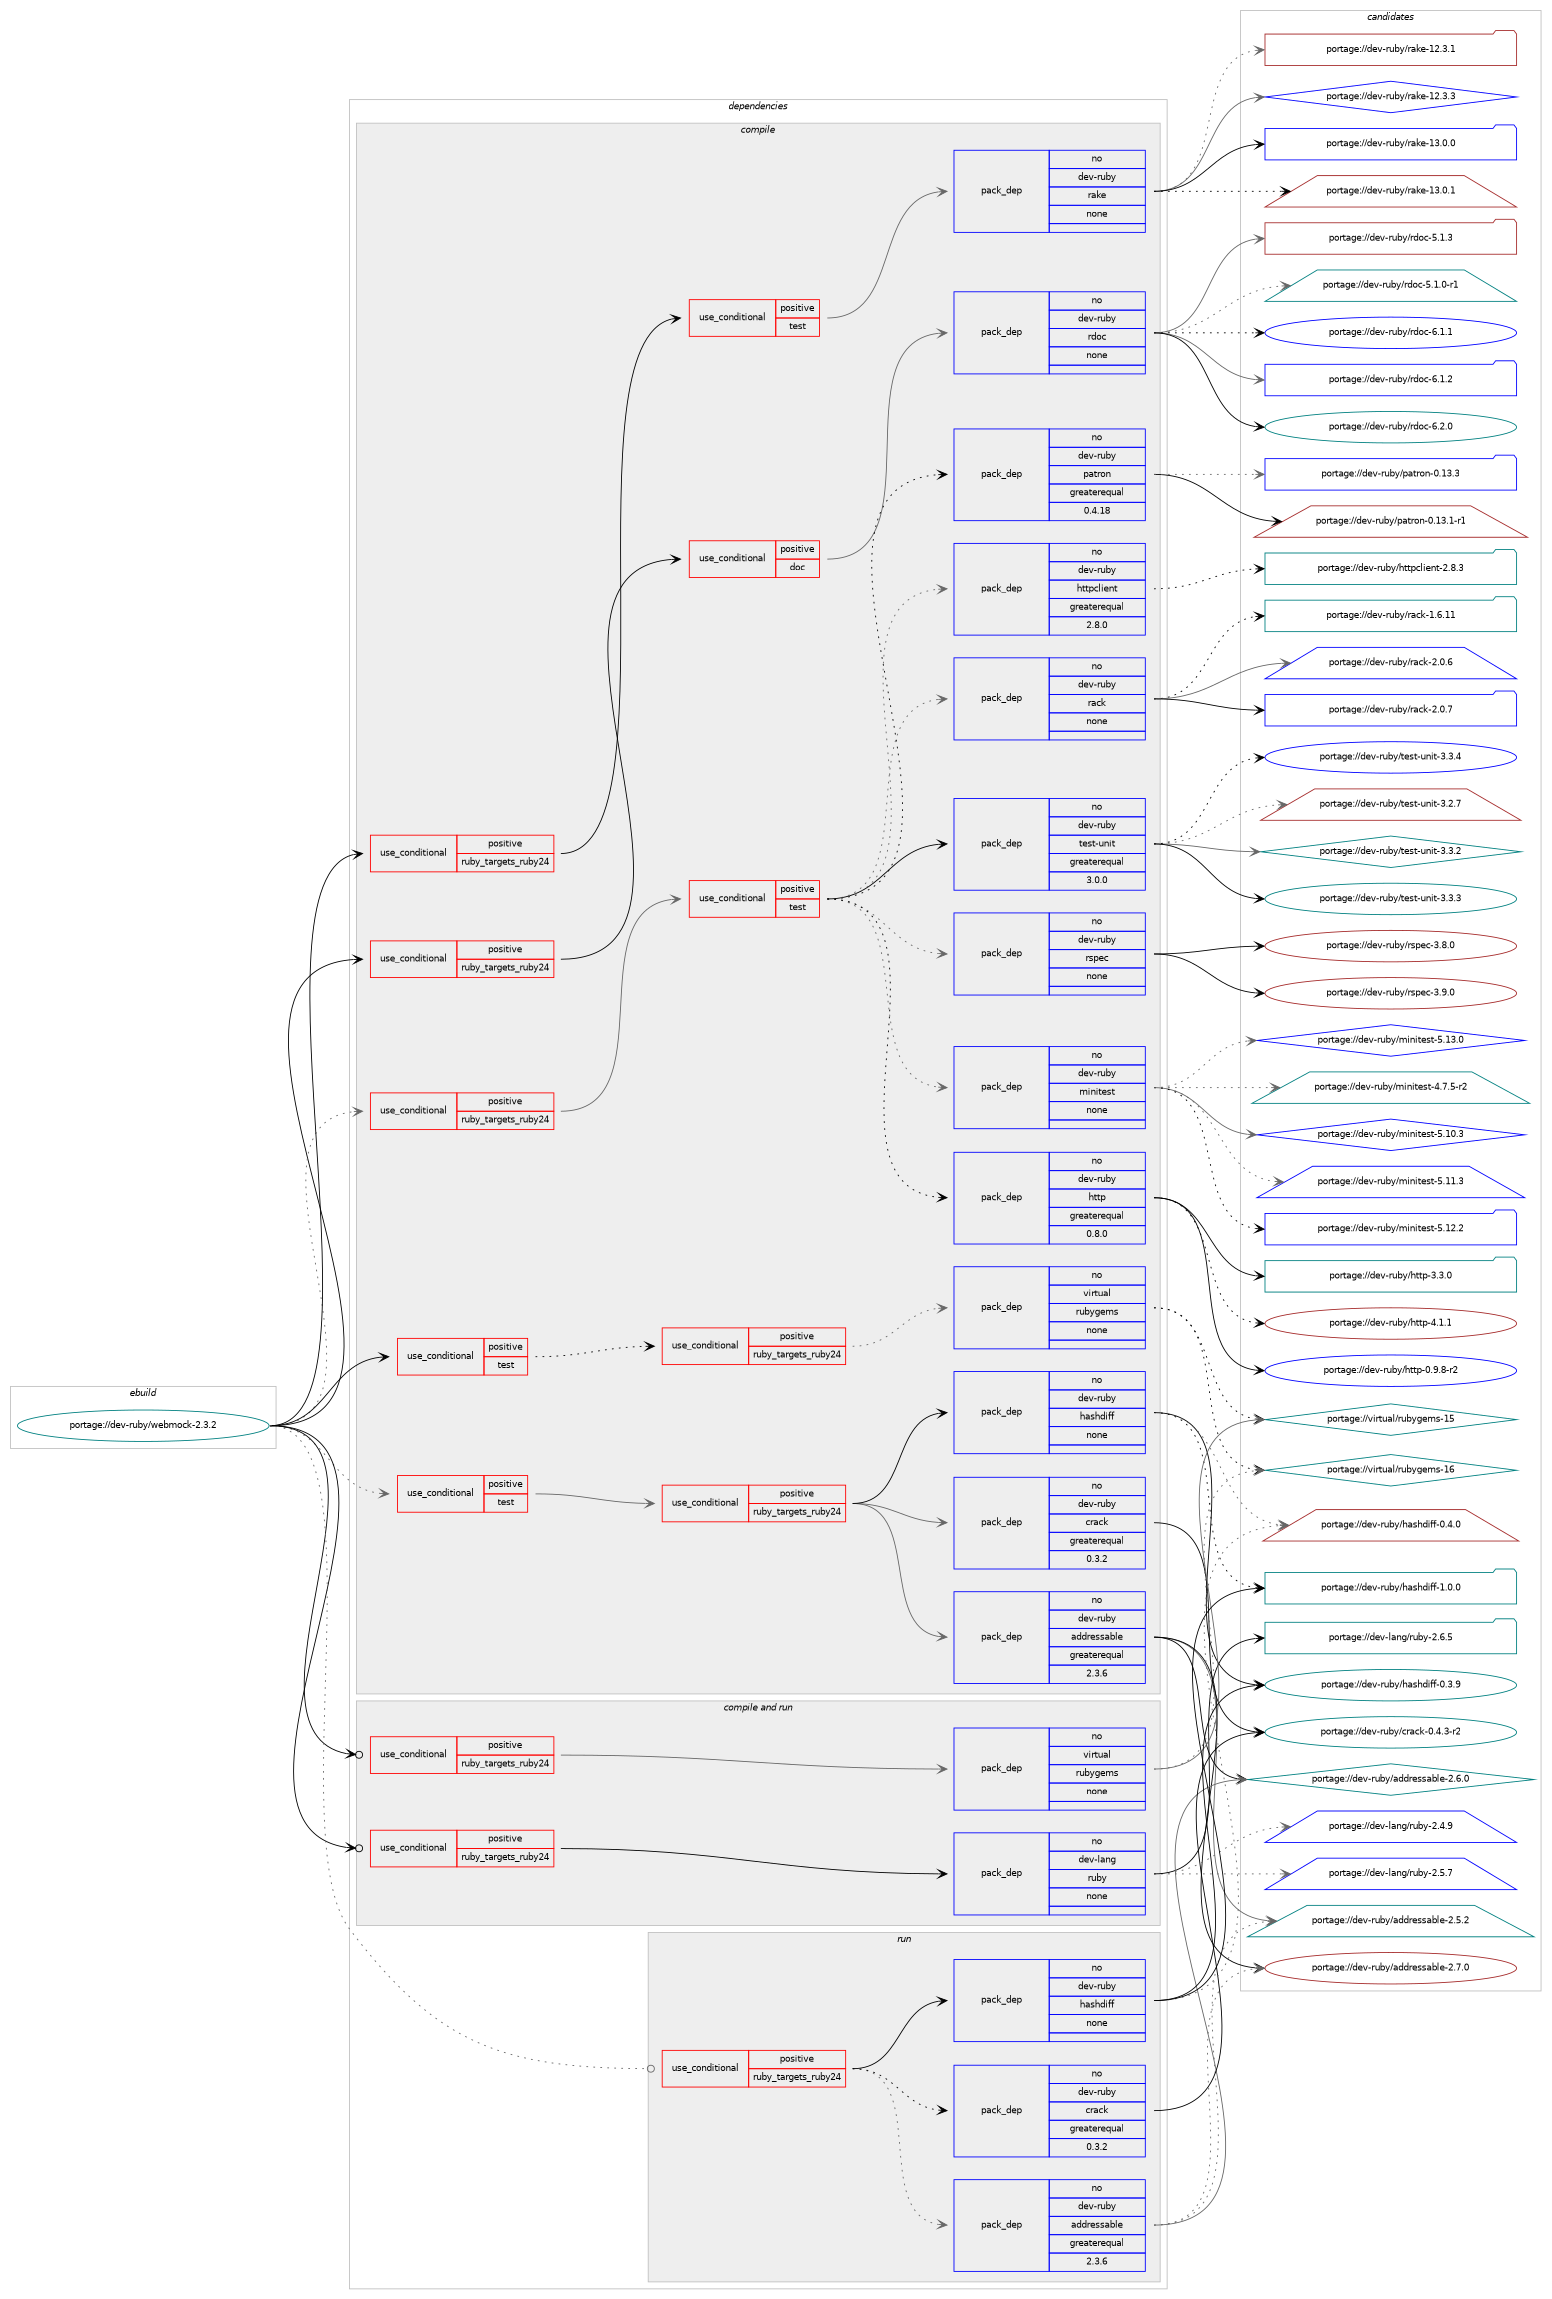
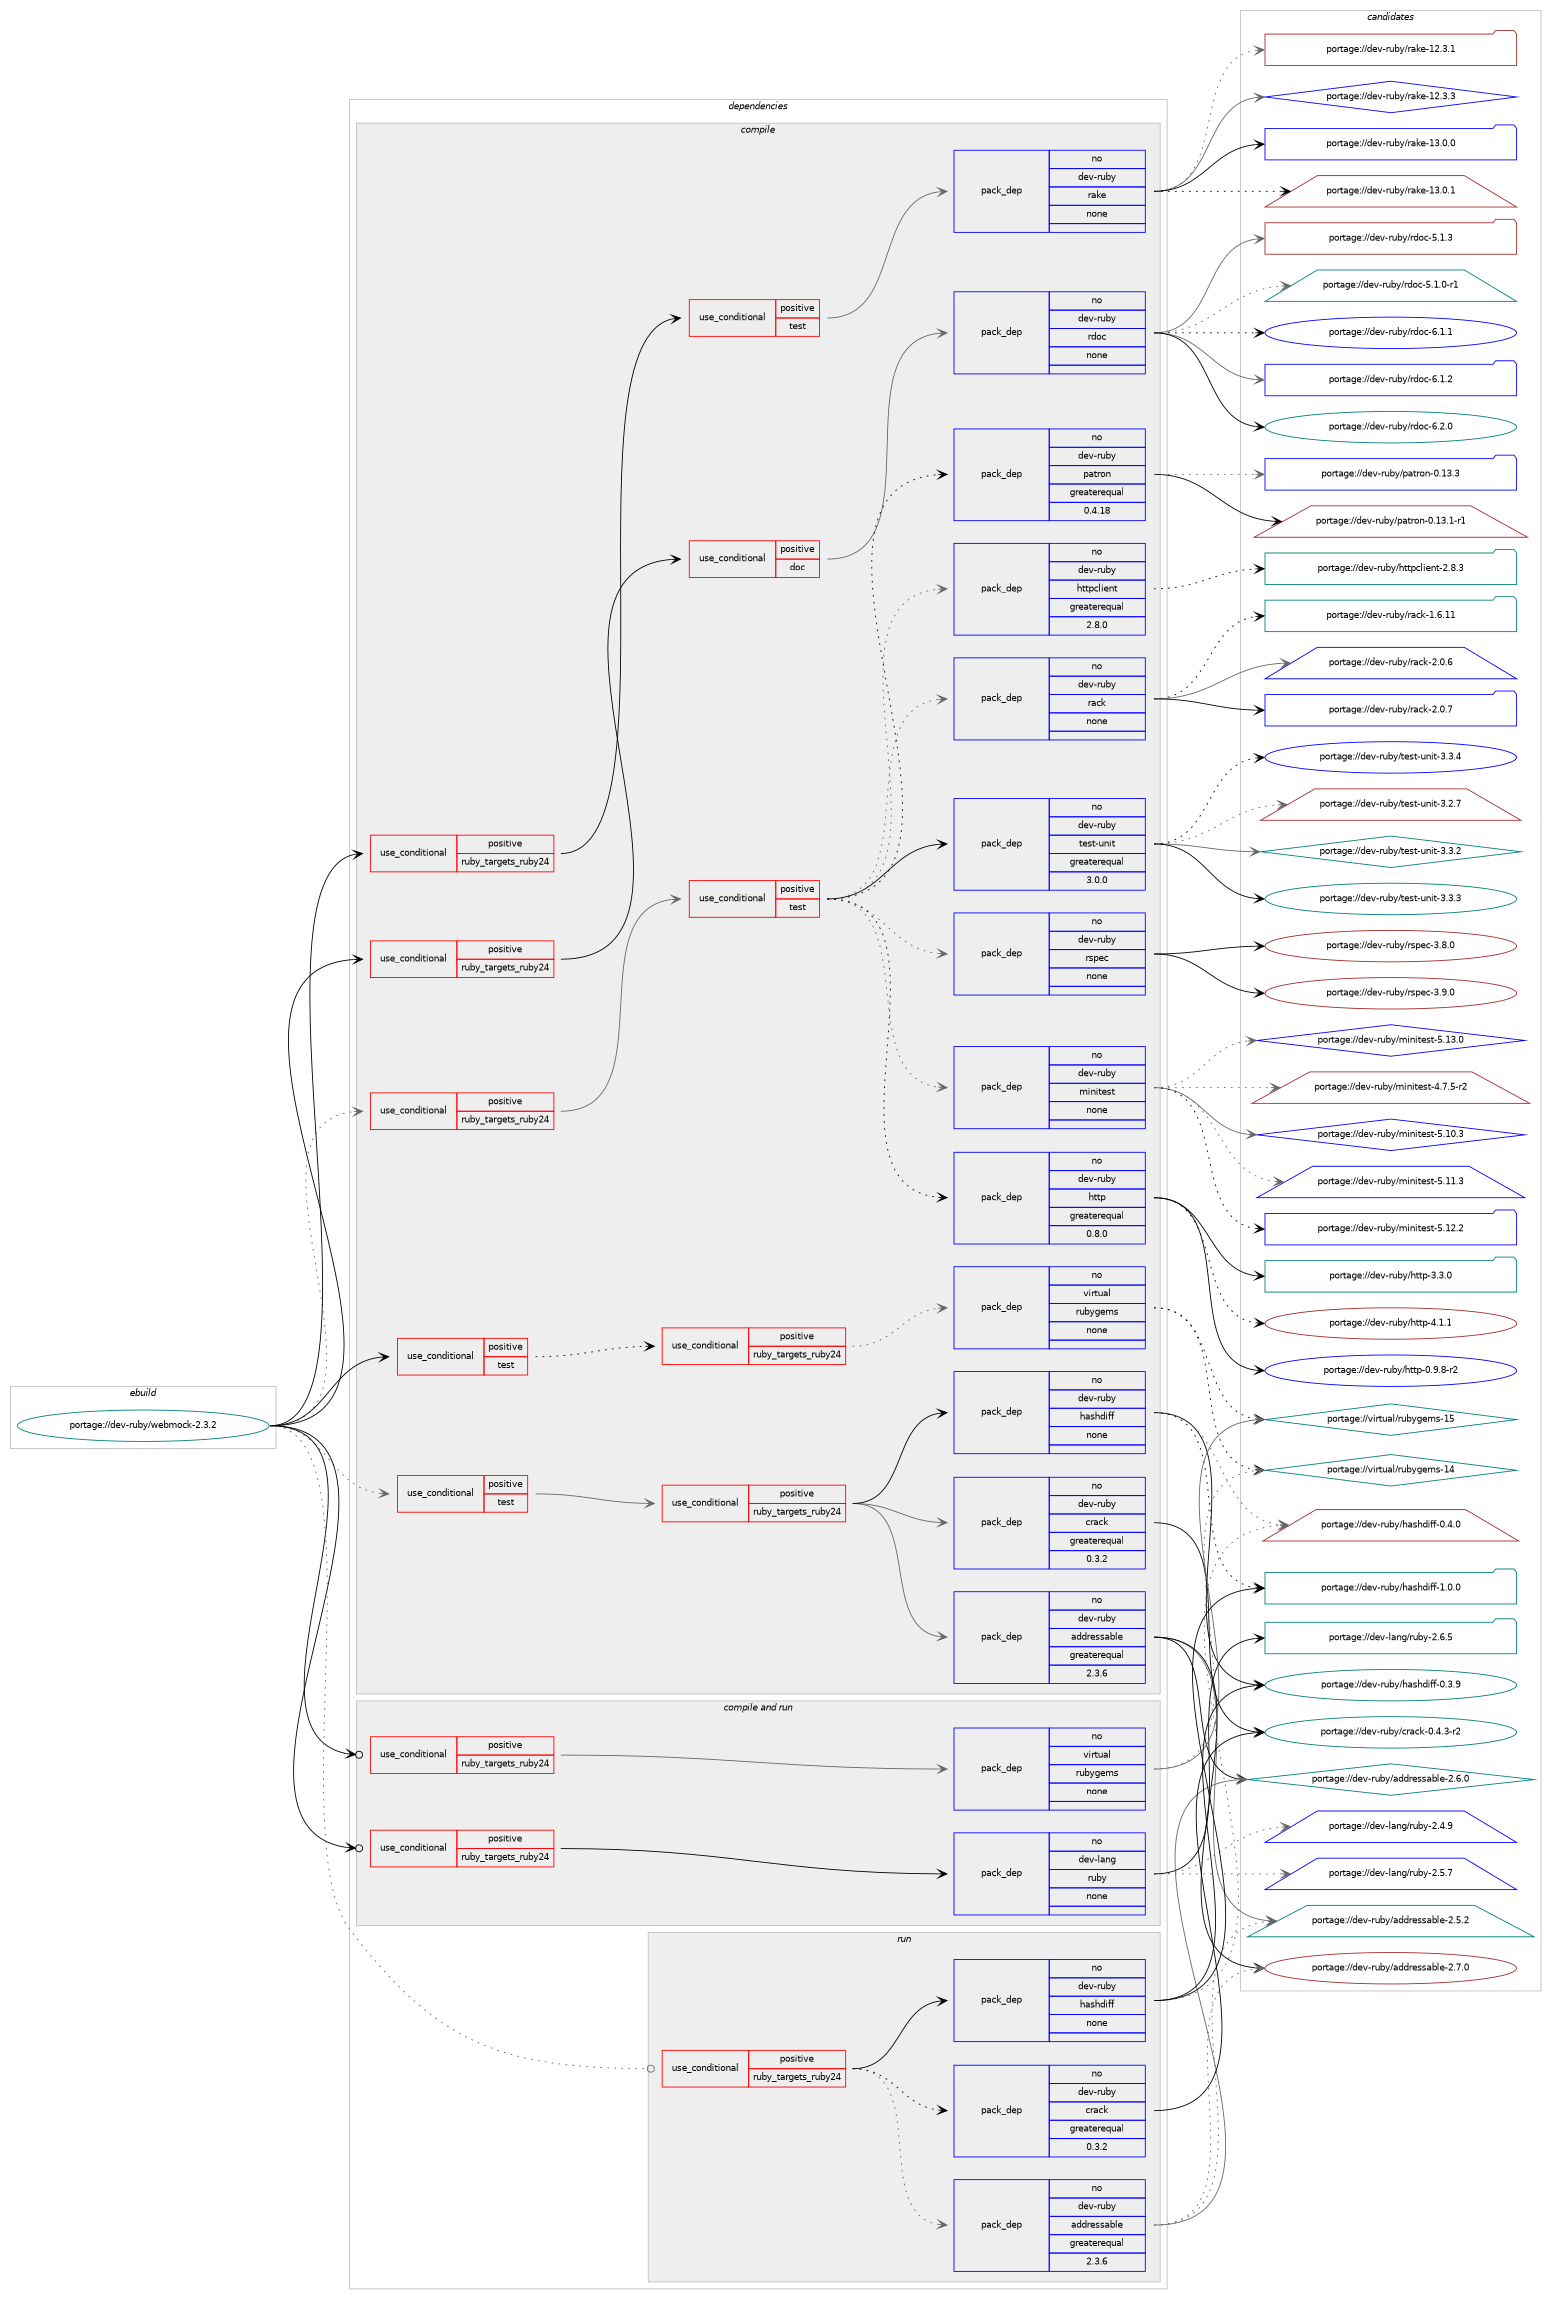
(1391, 1088) -> (1391, 1088)
(1391, 1470) -> (1391, 1470)
